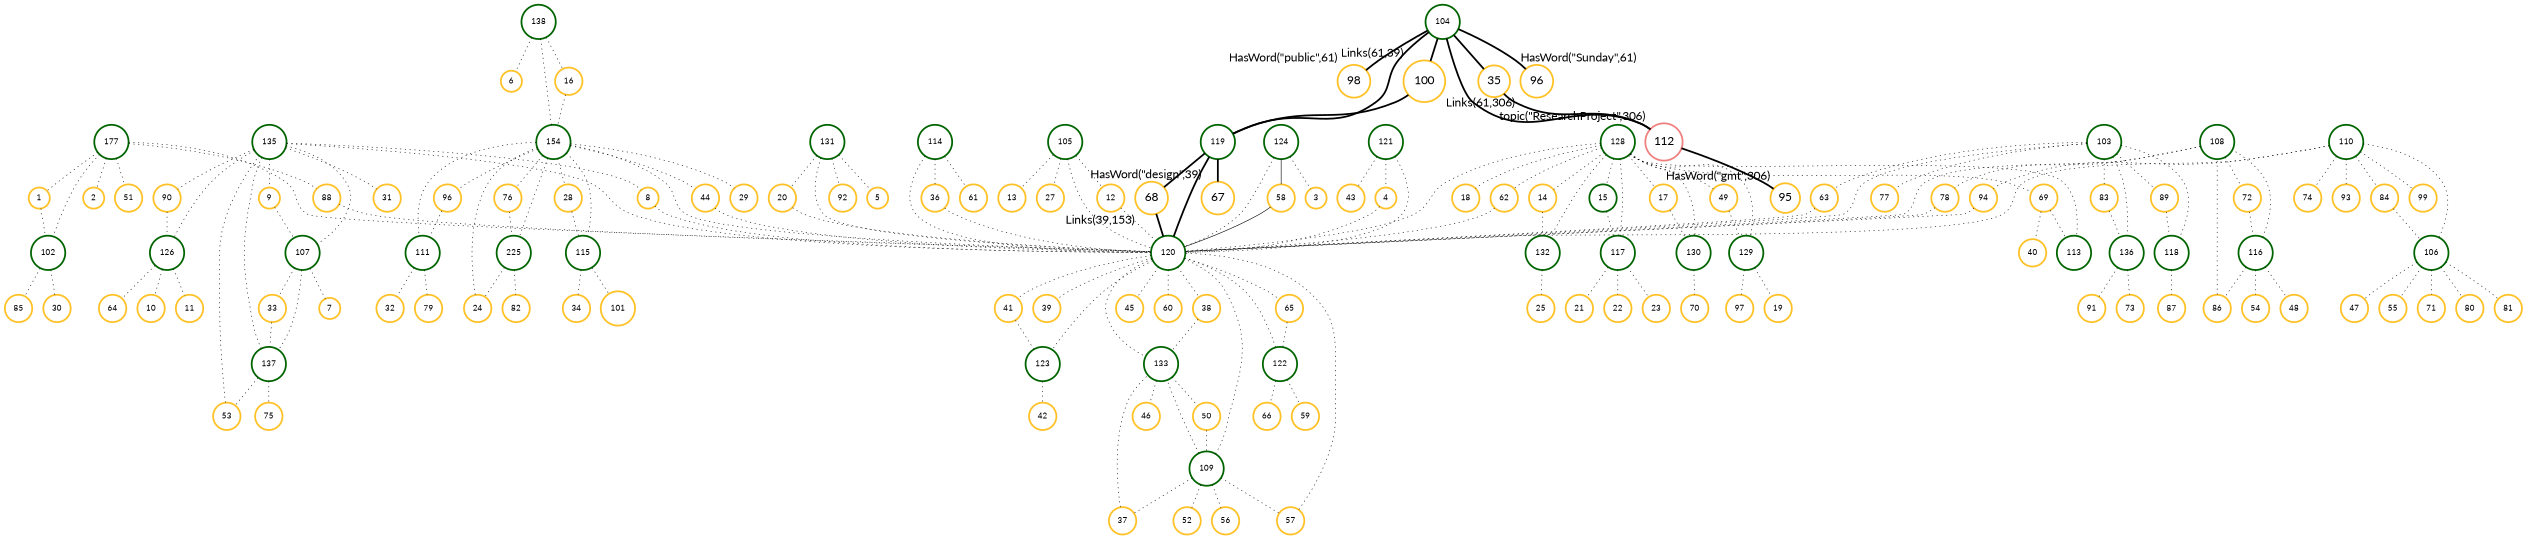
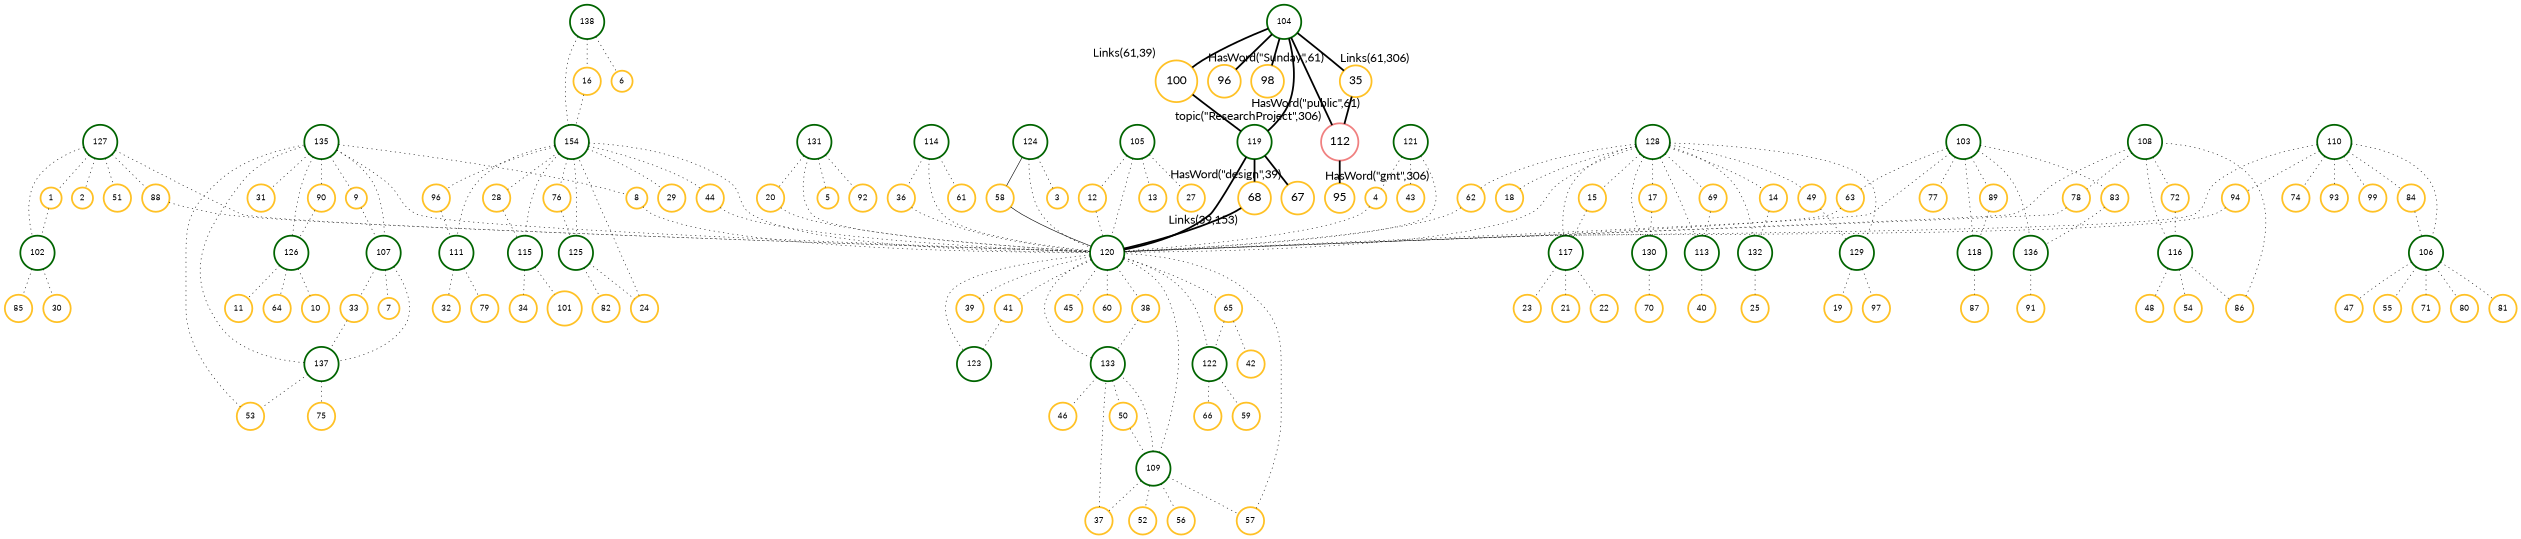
(111, 142) -> (100, 142)
(1603, 198) -> (1592, 198)
(2038, 225) -> (1702, 282)
(514, 253) -> (576, 253)
(2130, 308) -> none
(1043, 392) -> (1240, 336)
